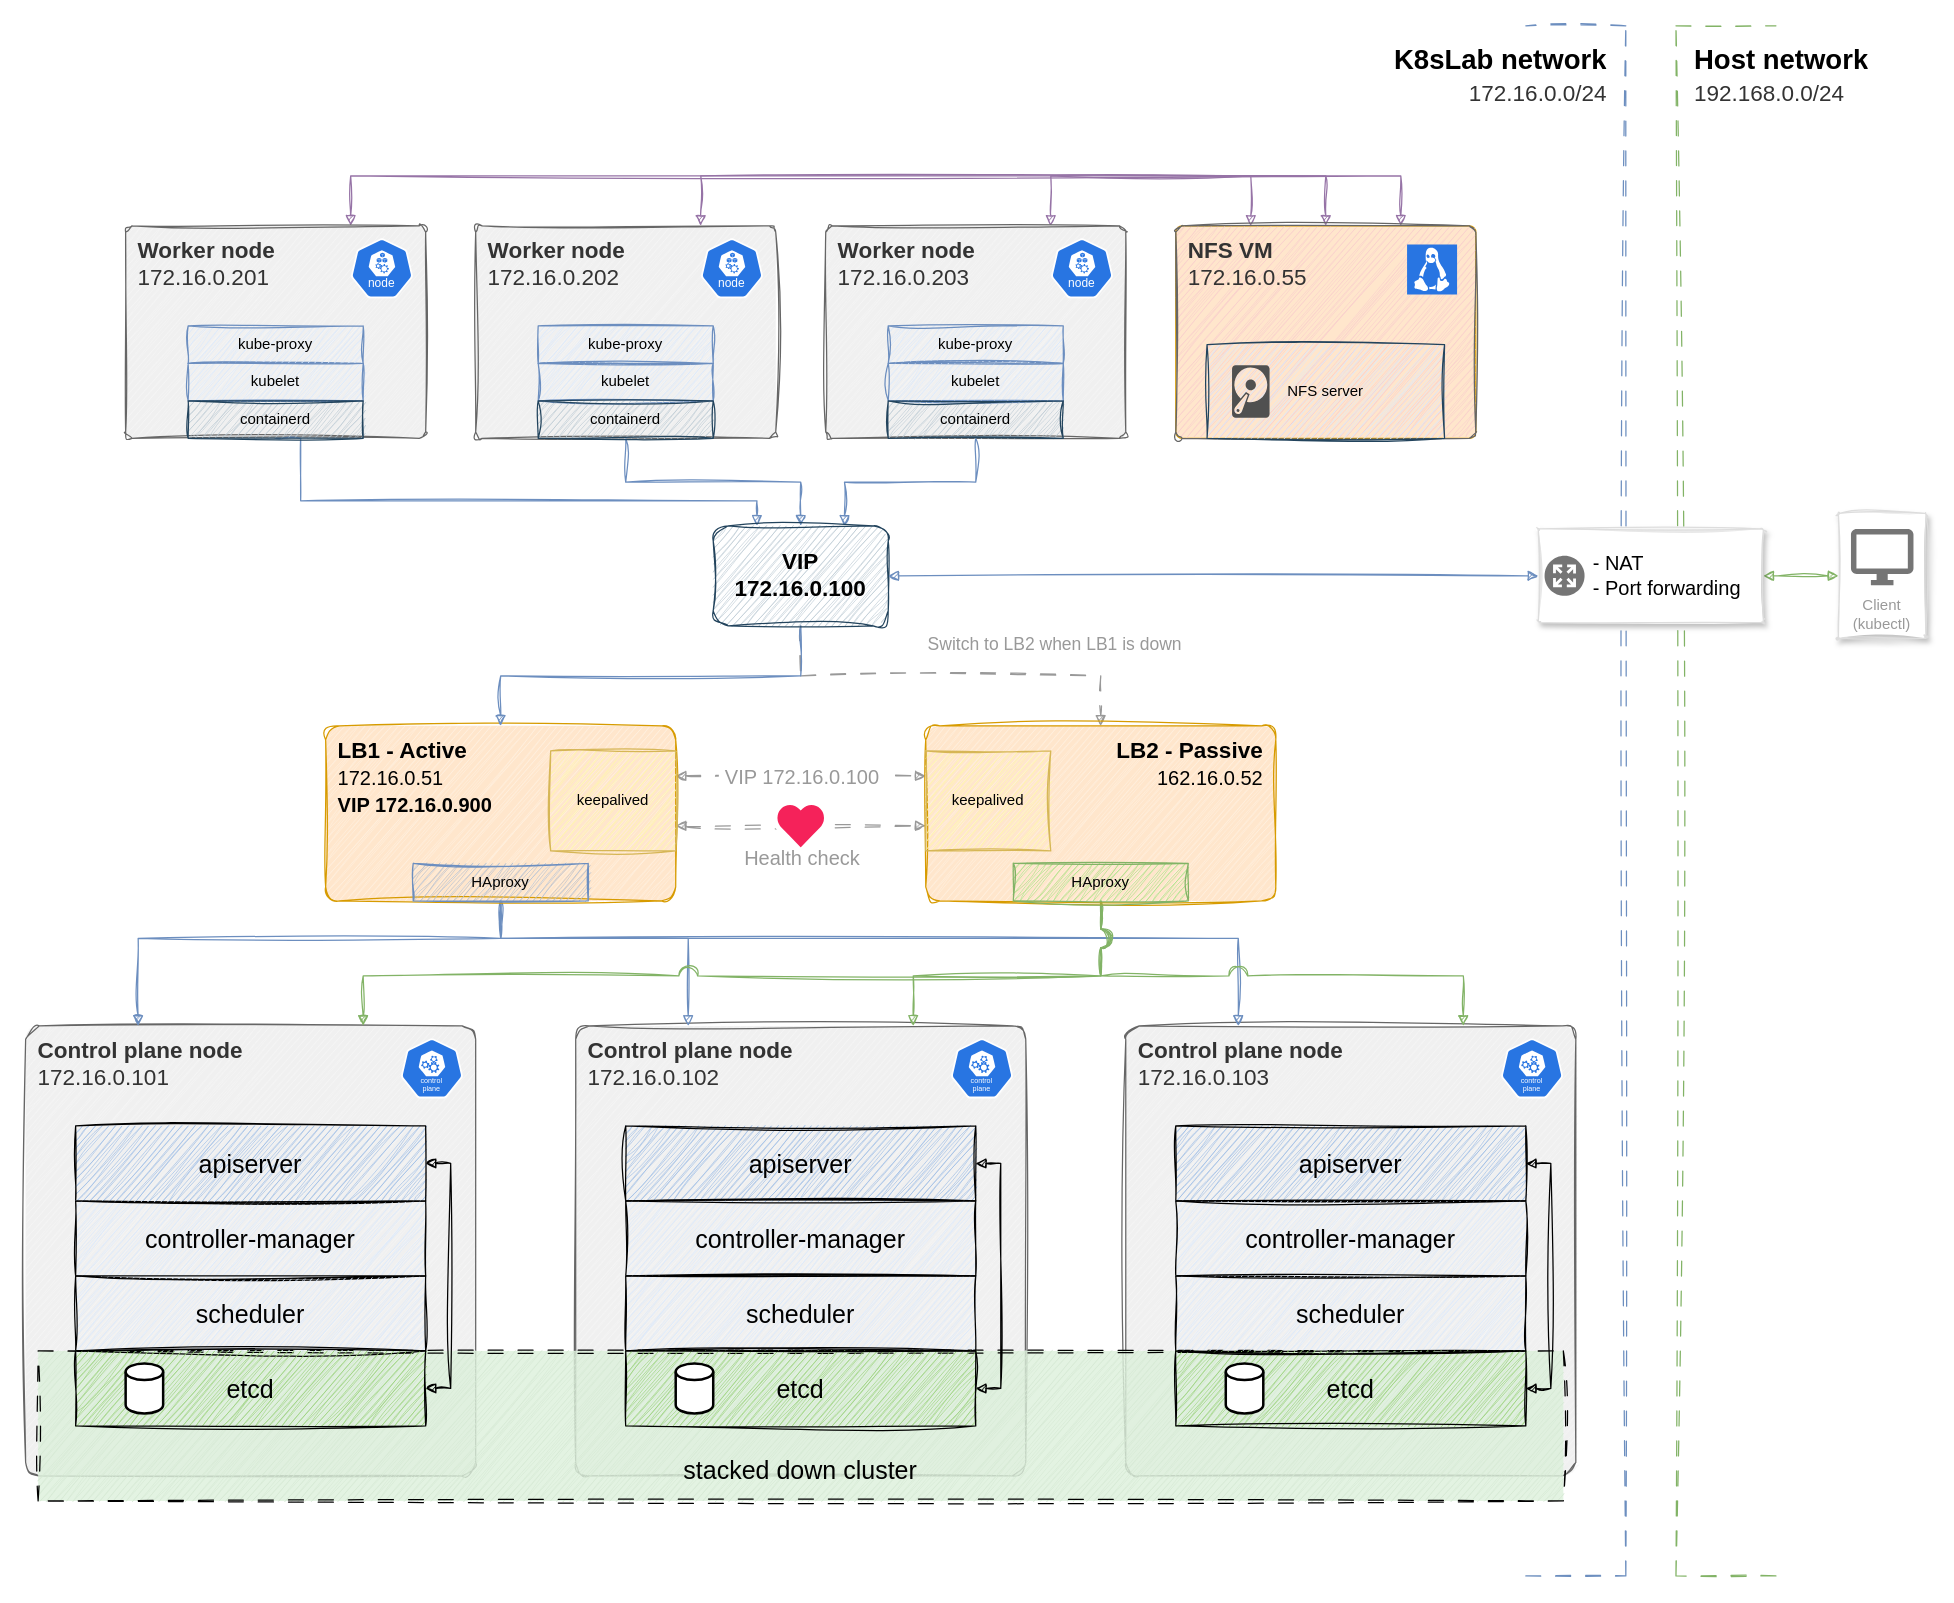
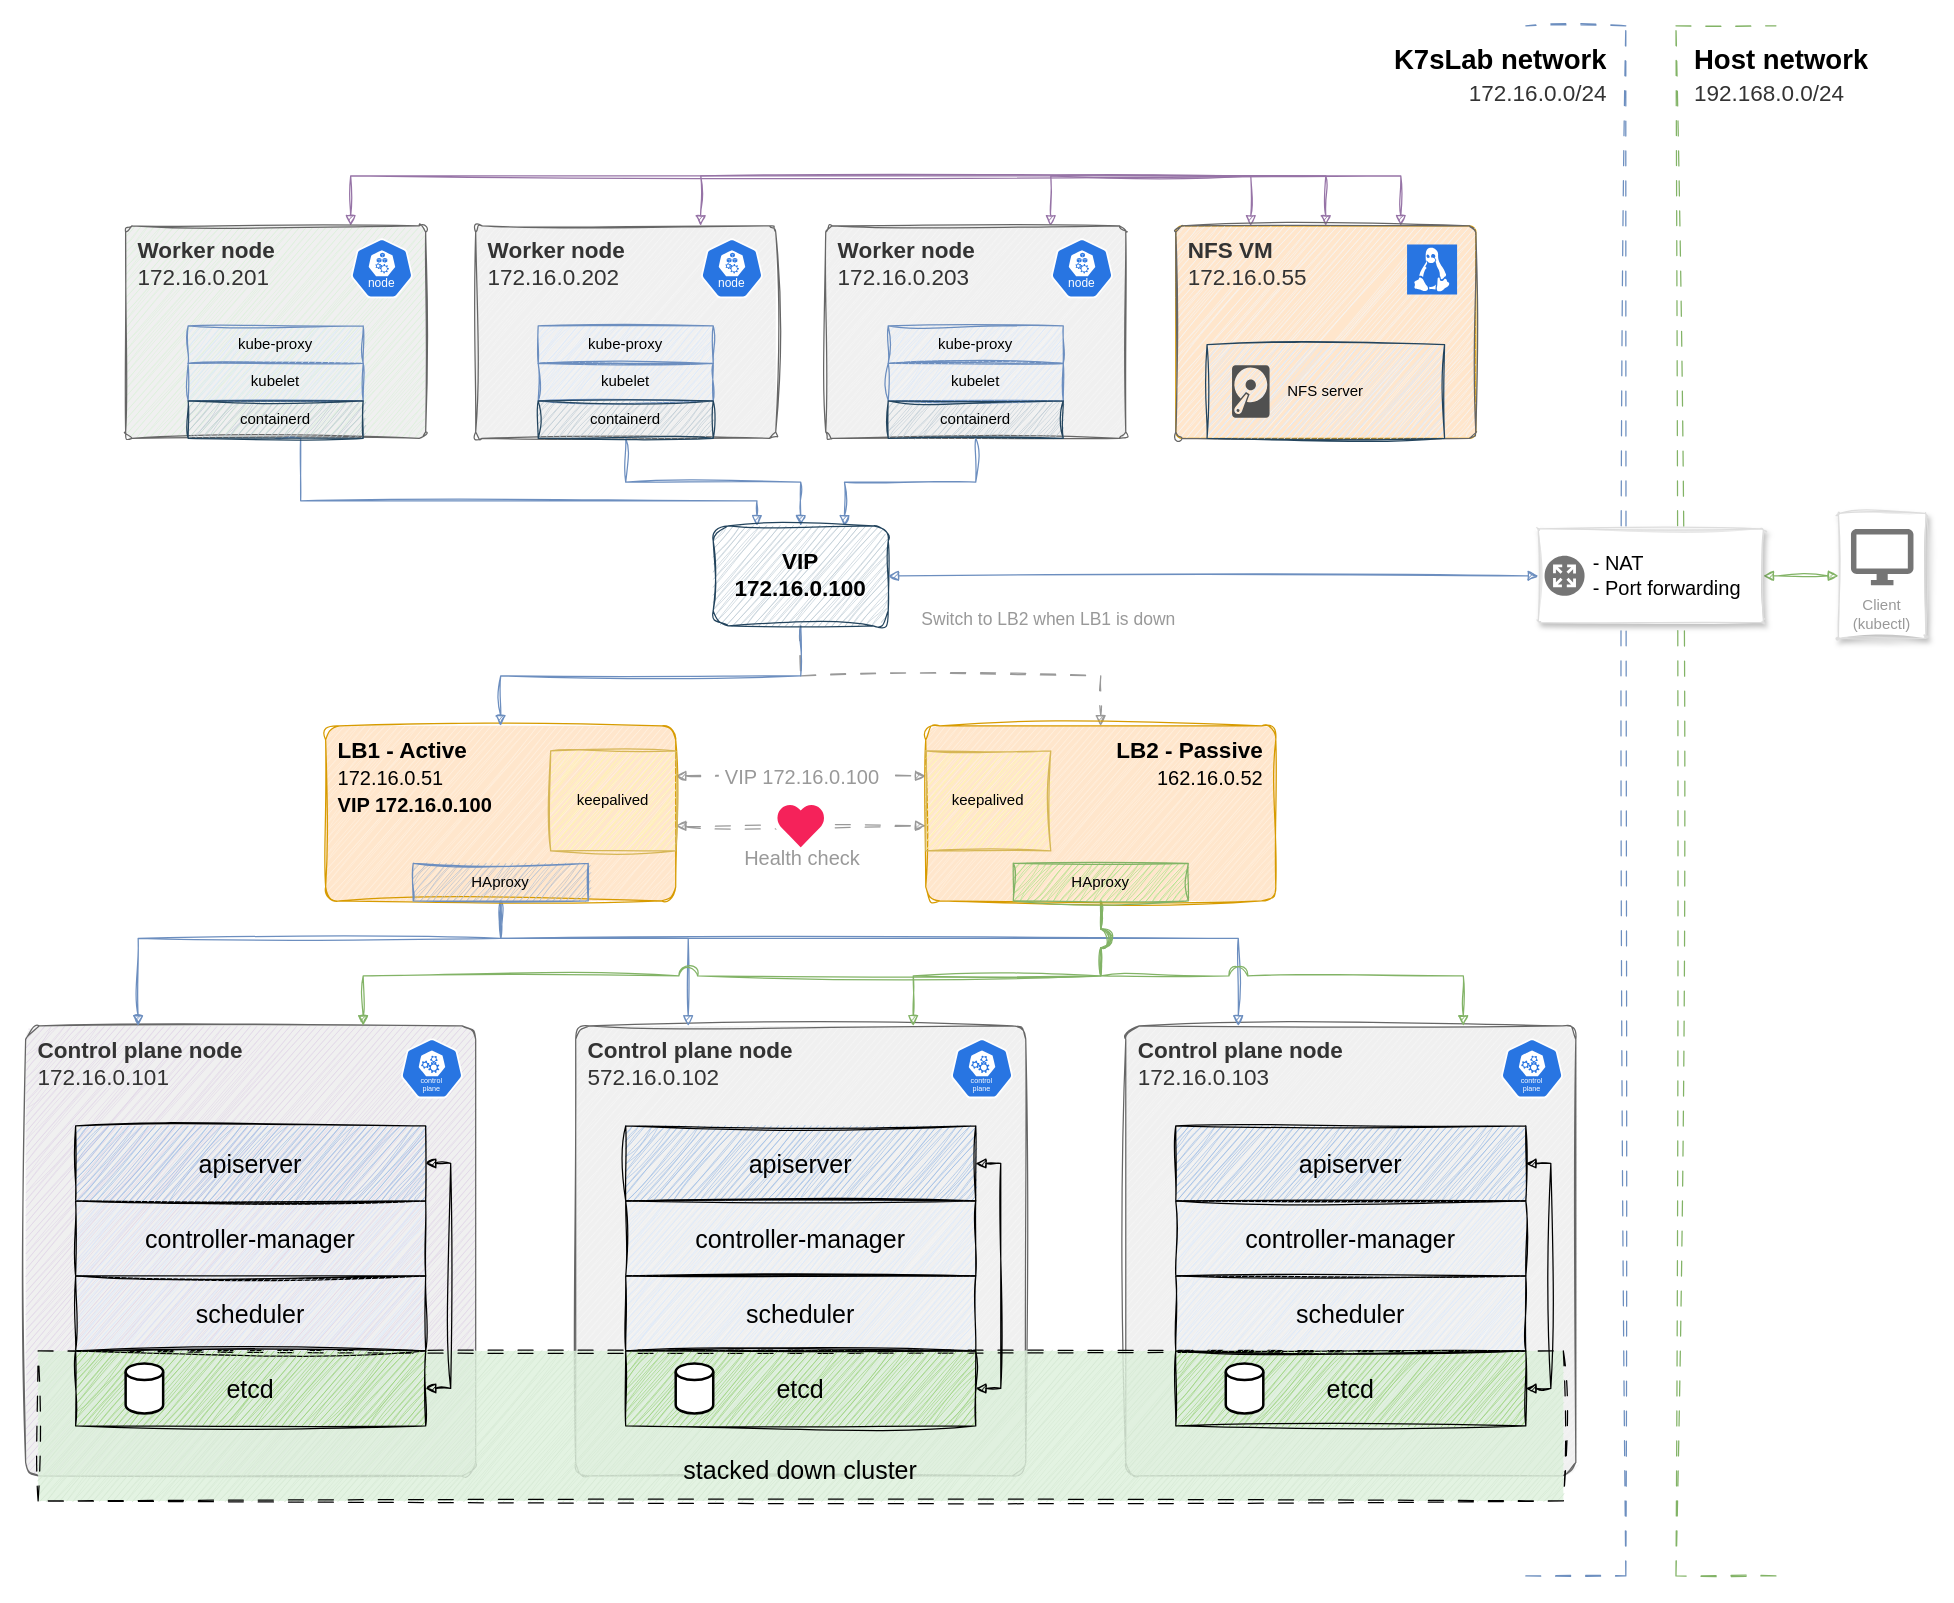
(1555, 42) -> (1555, 42)
(205, 265) -> (205, 265)
(1326, 332) -> (1326, 332)
(1069, 644) -> (1063, 619)
(427, 779) -> (427, 779)
(140, 1065) -> (140, 1065)
(690, 1065) -> (690, 1065)
